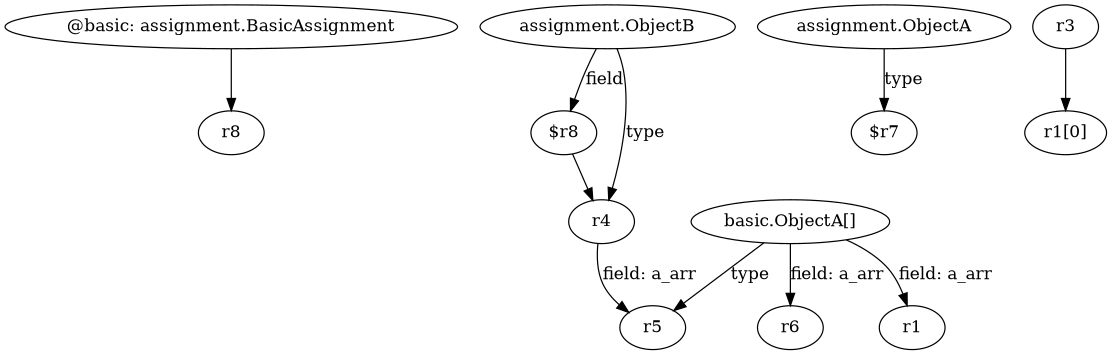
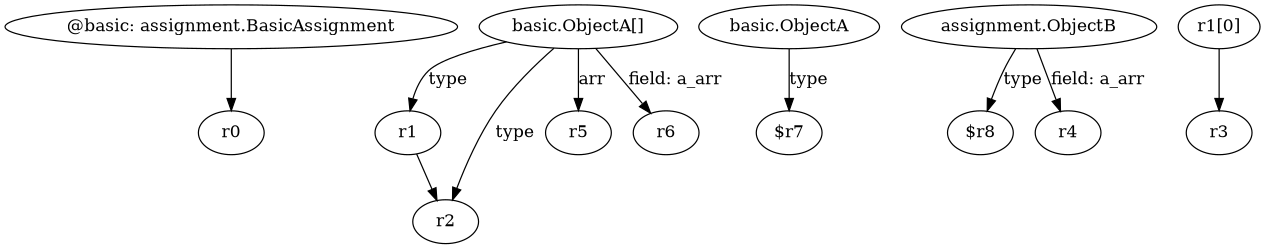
(884, 27) -> (789, 27)
(1066, 74) -> (1219, 74)
(605, 80) -> (1023, 80)
(231, 133) -> (231, 133)
(645, 133) -> (1098, 80)
(580, 172) -> none
none -> (446, 222)
(750, 275) -> (592, 80)
(946, 275) -> (448, 80)
(600, 277) -> none
